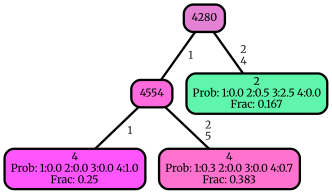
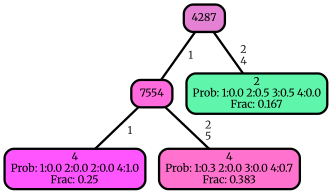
(204, 18) -> (204, 18)
(152, 94) -> (152, 94)
(257, 94) -> (257, 94)
(75, 169) -> (75, 169)
